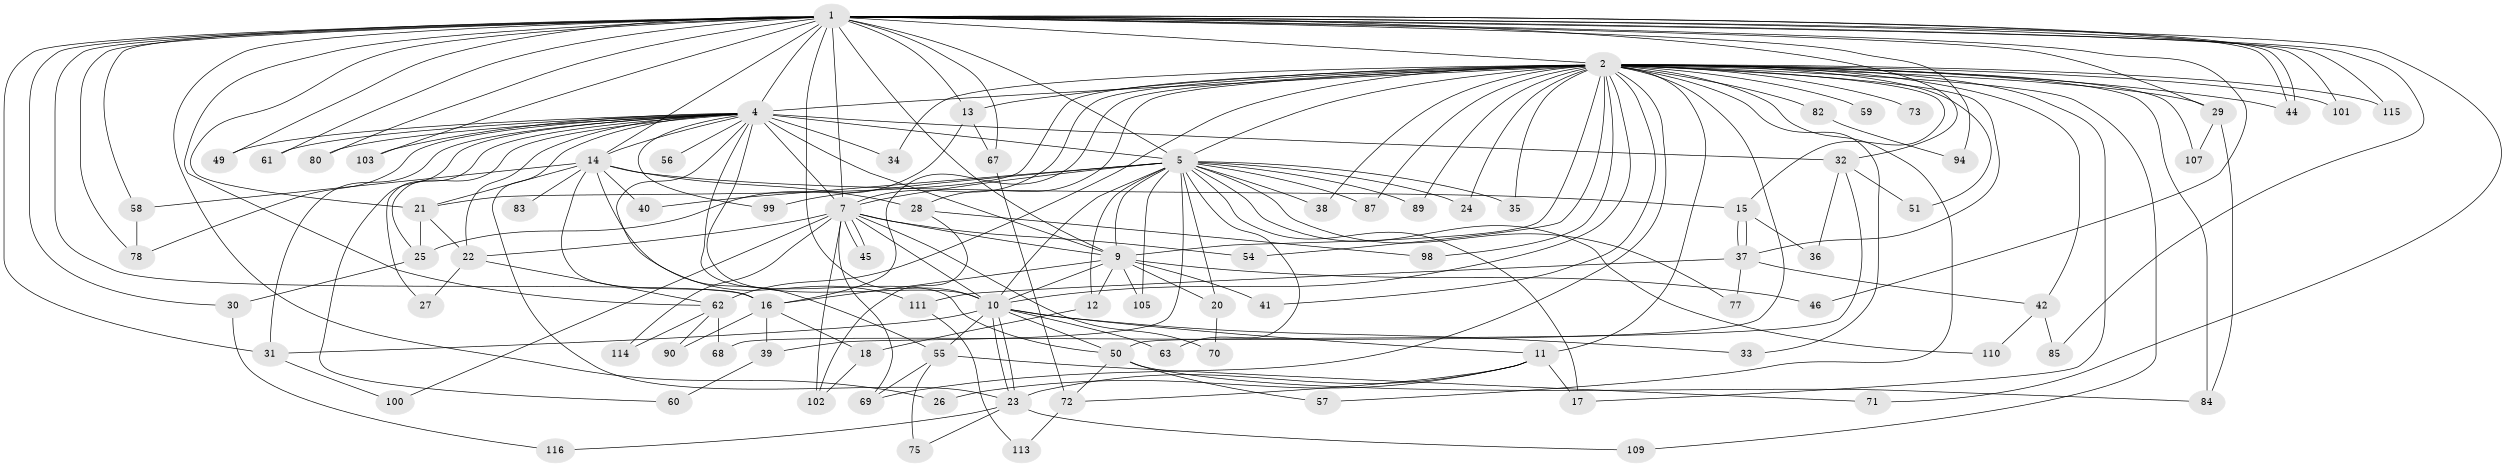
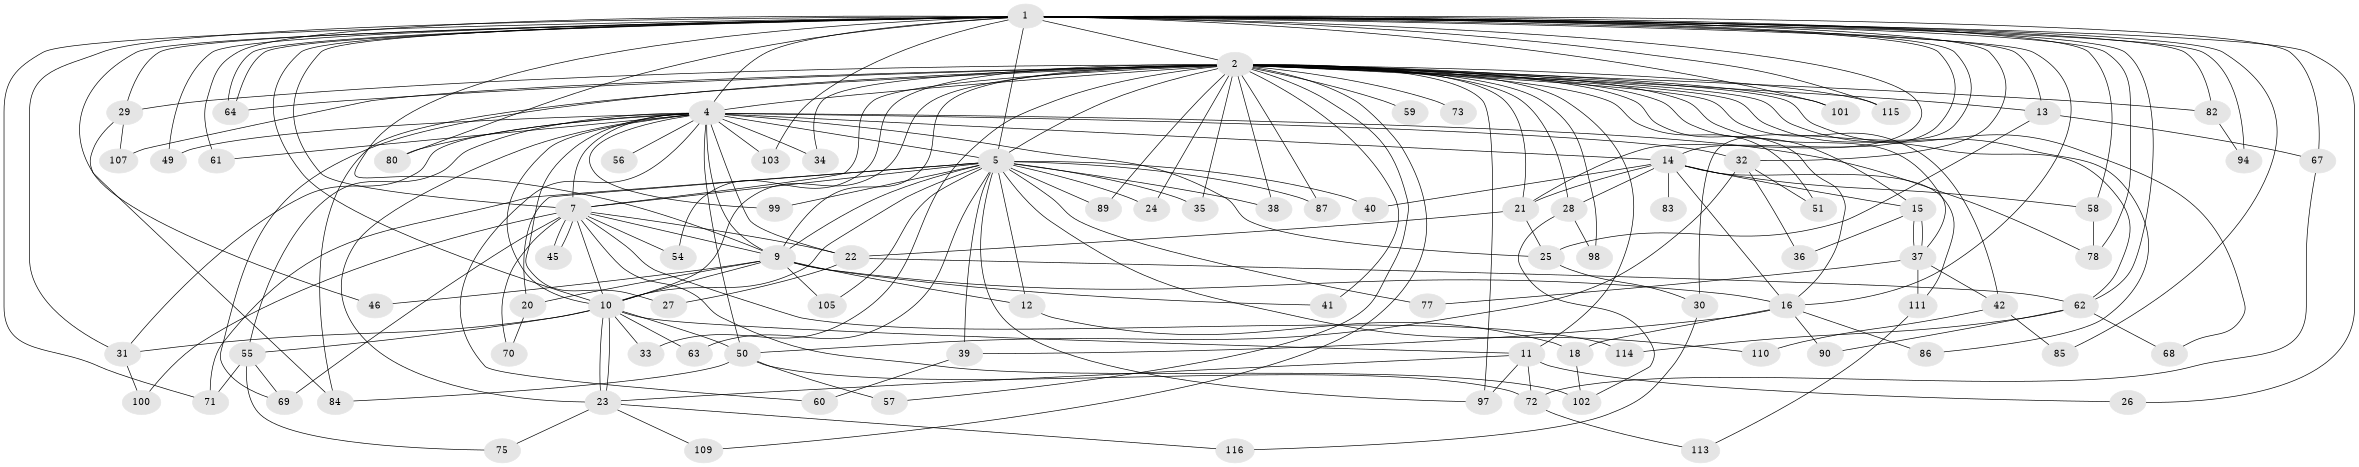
none -> (1643, 22)
(2292, 113) -> (231, 113)
none -> (472, 211)
none -> (1926, 354)
(1578, 402) -> (1484, 402)
